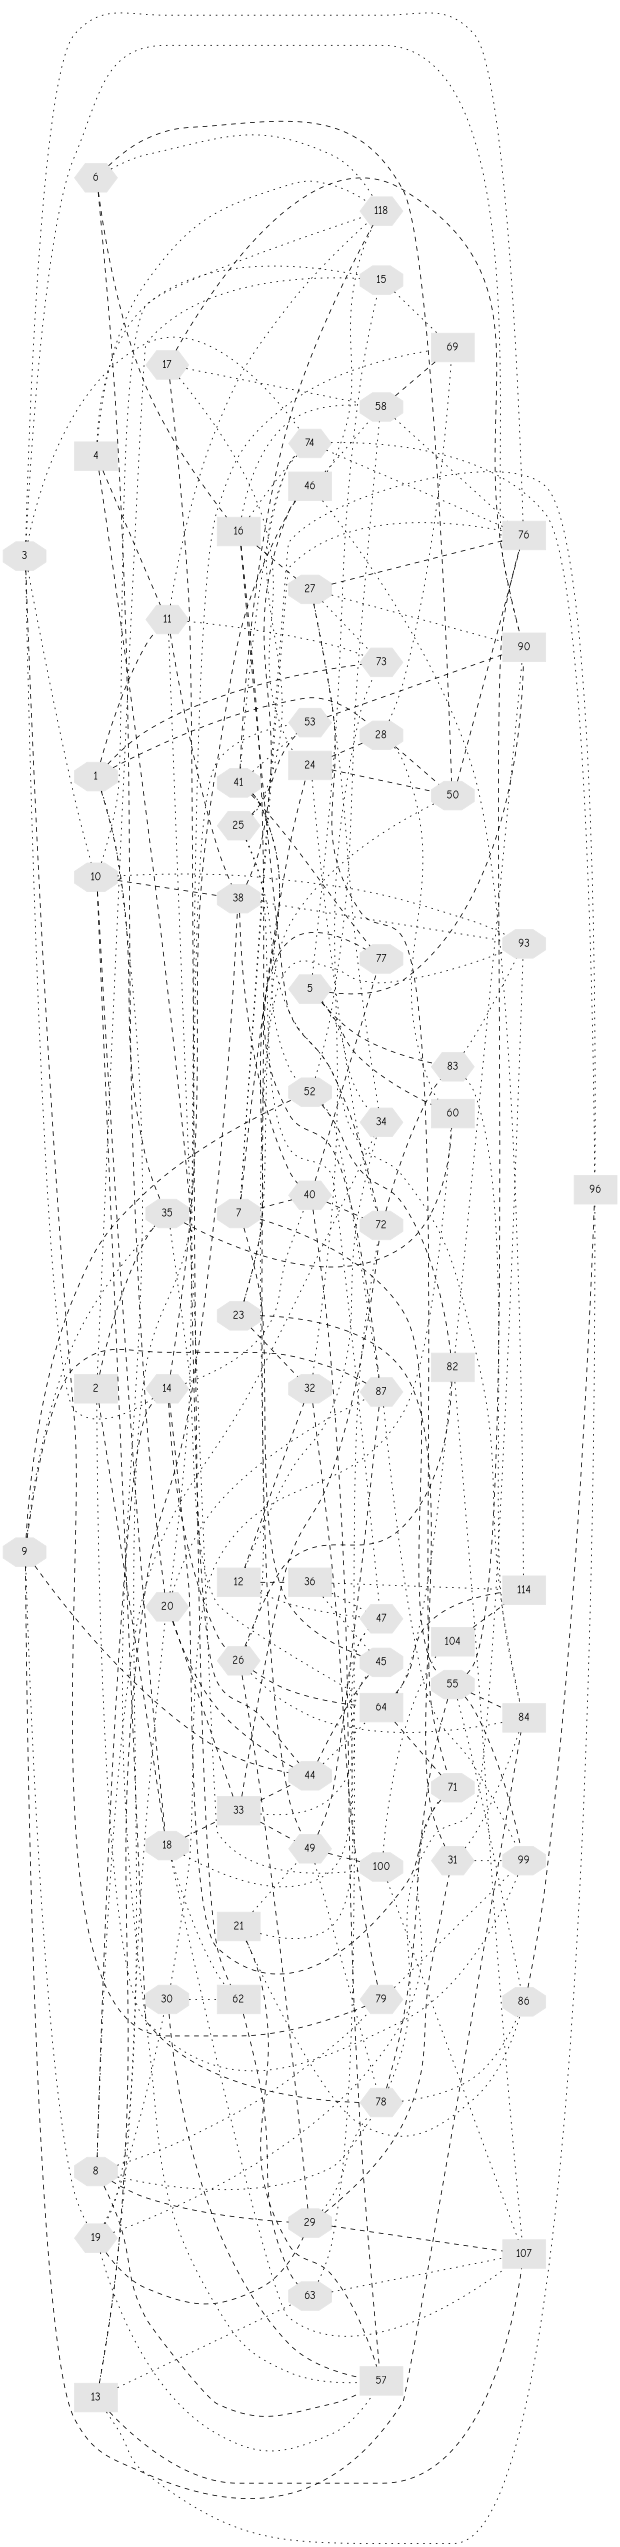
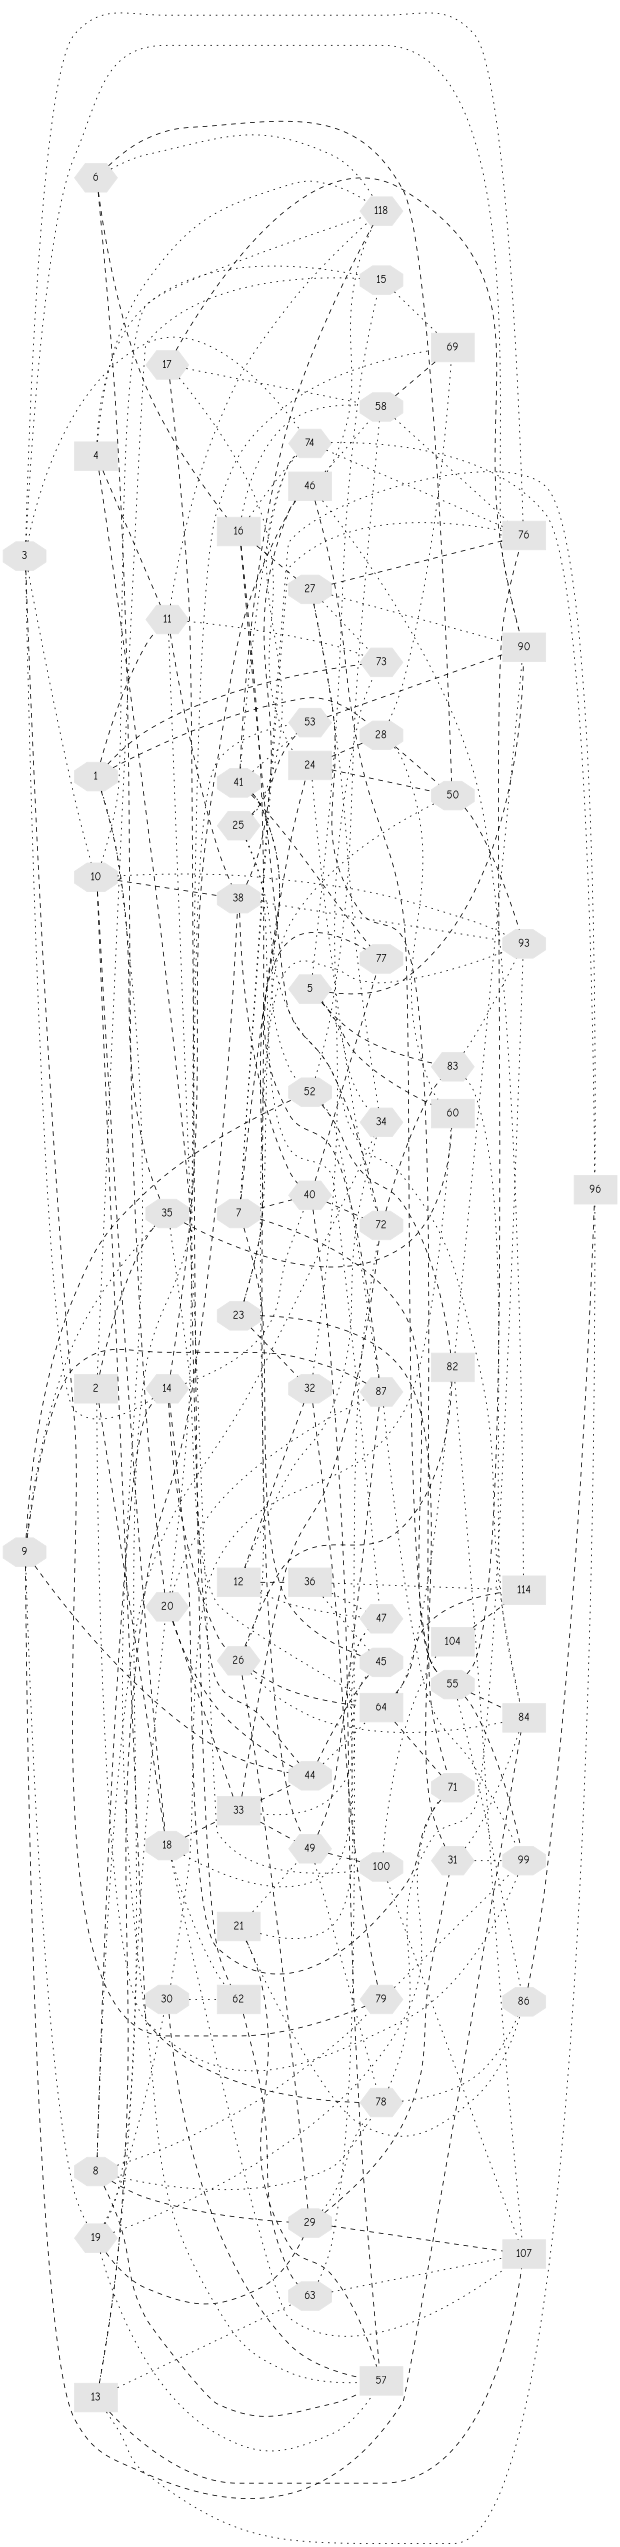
(489, 665) -> (505, 888)
(415, 1923) -> (408, 1084)
